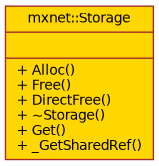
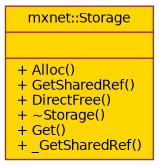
(44, 86) -> (76, 86)
